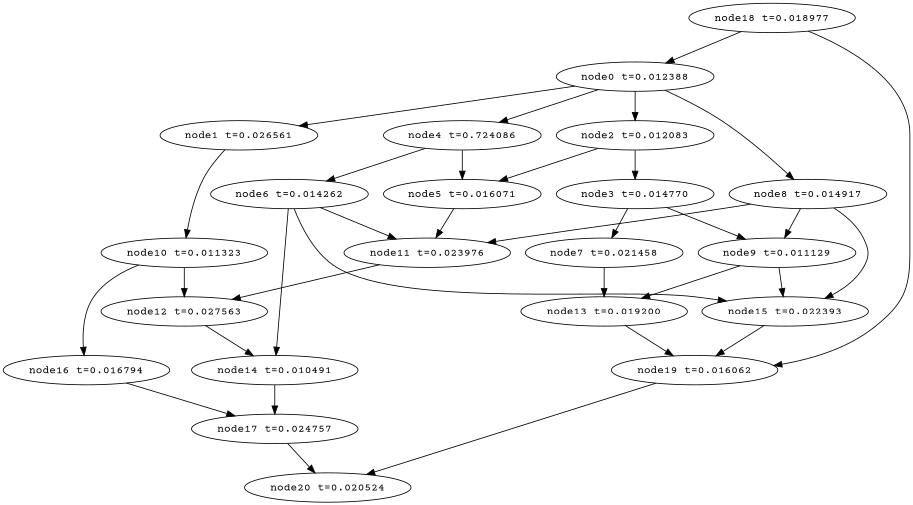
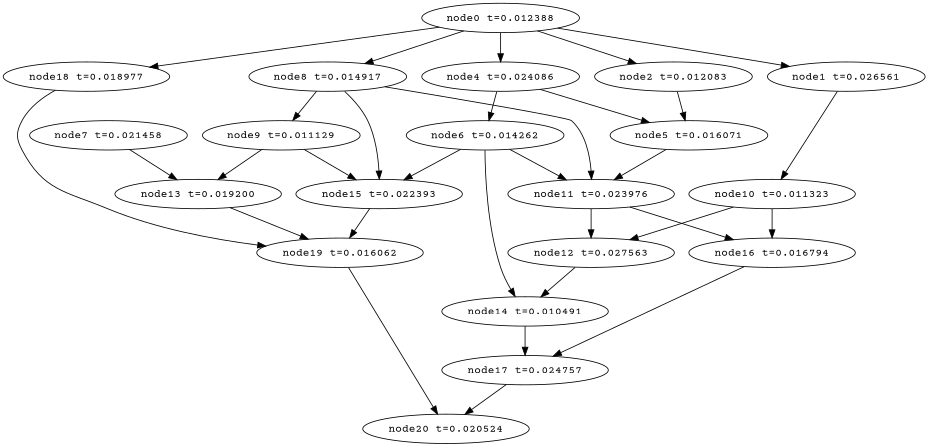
(707, 46) -> (299, 47)
(462, 135) -> (501, 77)
(635, 194) -> none
none -> (673, 221)
